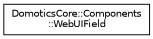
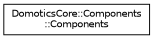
(77, 20) -> (77, 20)
